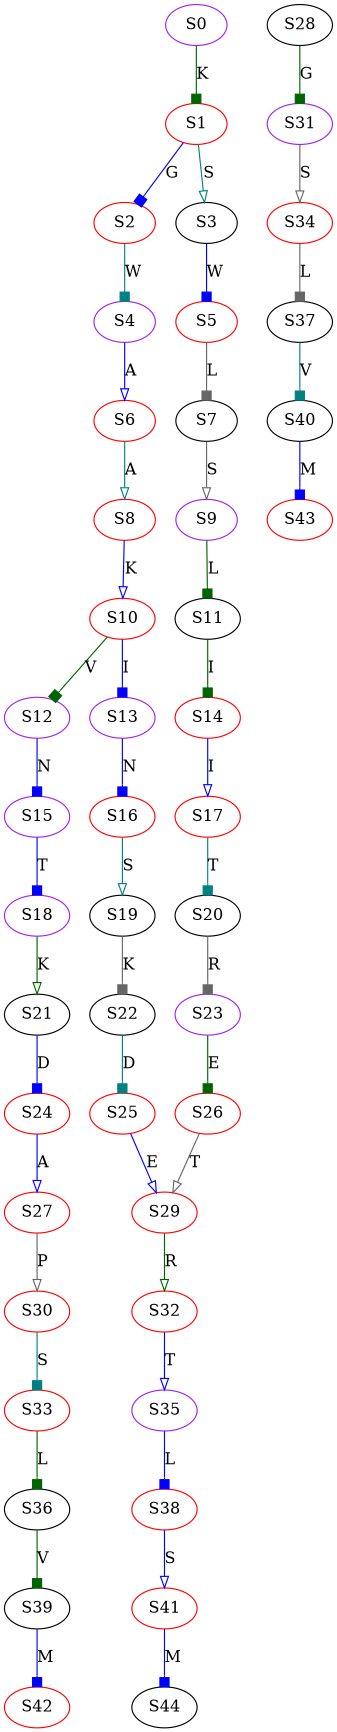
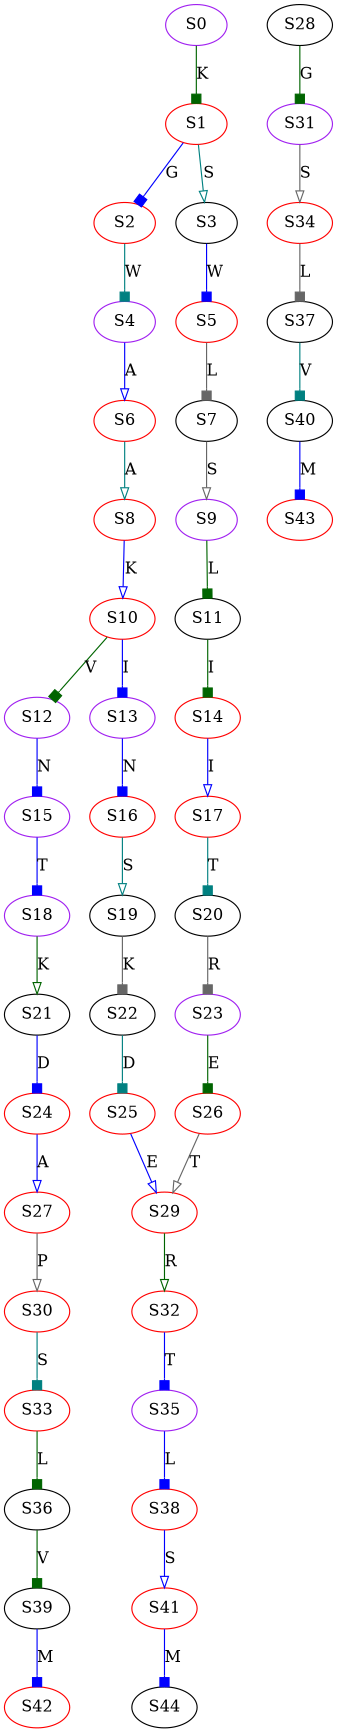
(164, 1355) -> (164, 1355)
